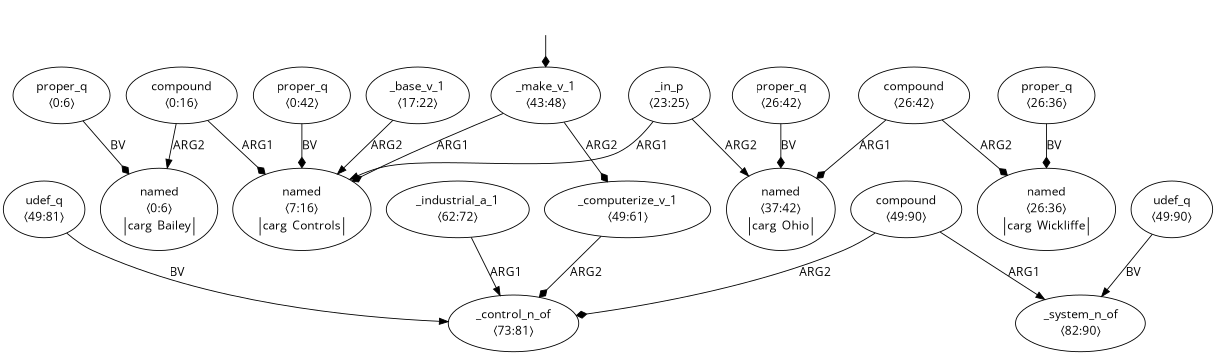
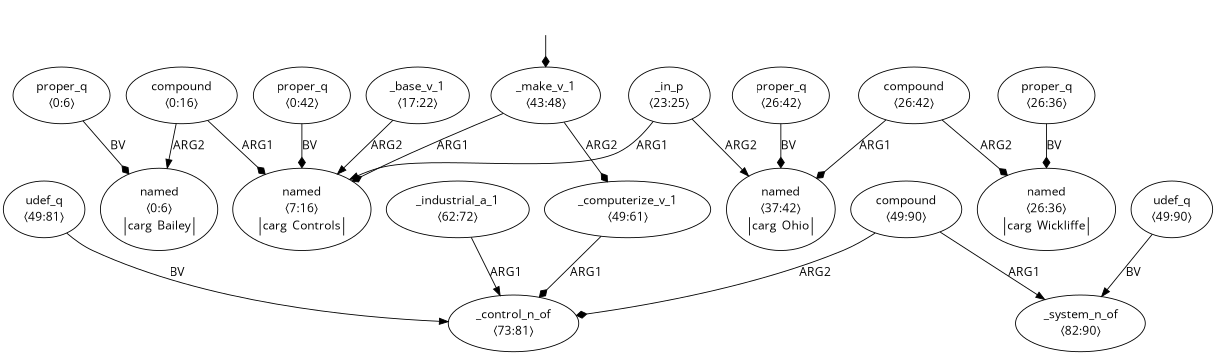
(586, 273) -> (586, 273)
